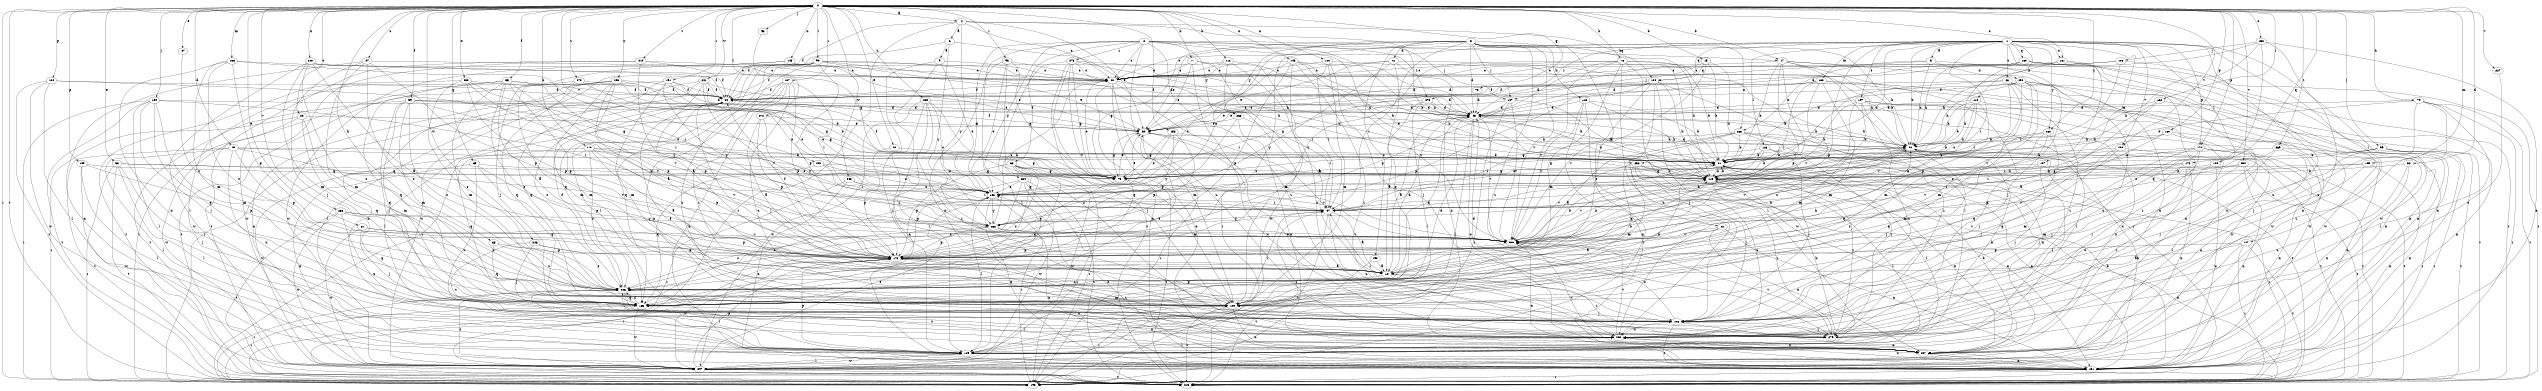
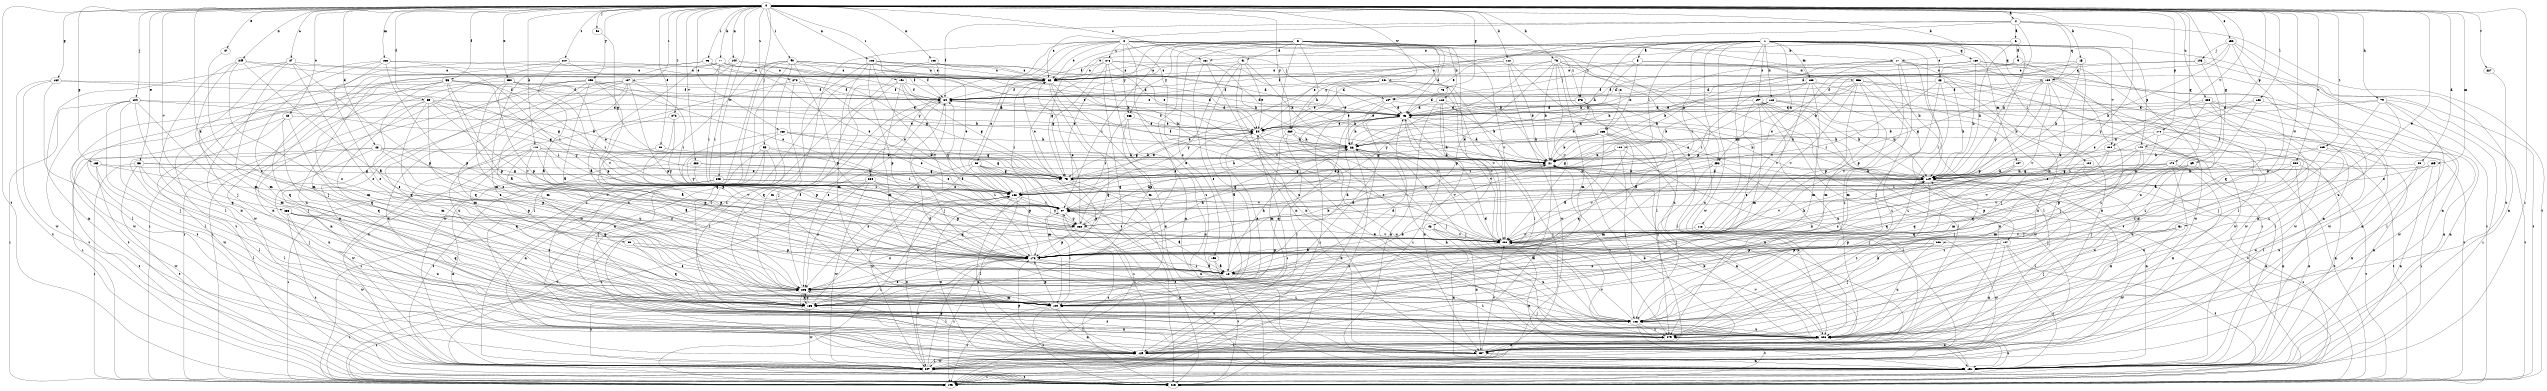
(2167, 132) -> (2159, 132)
none -> (1700, 227)
